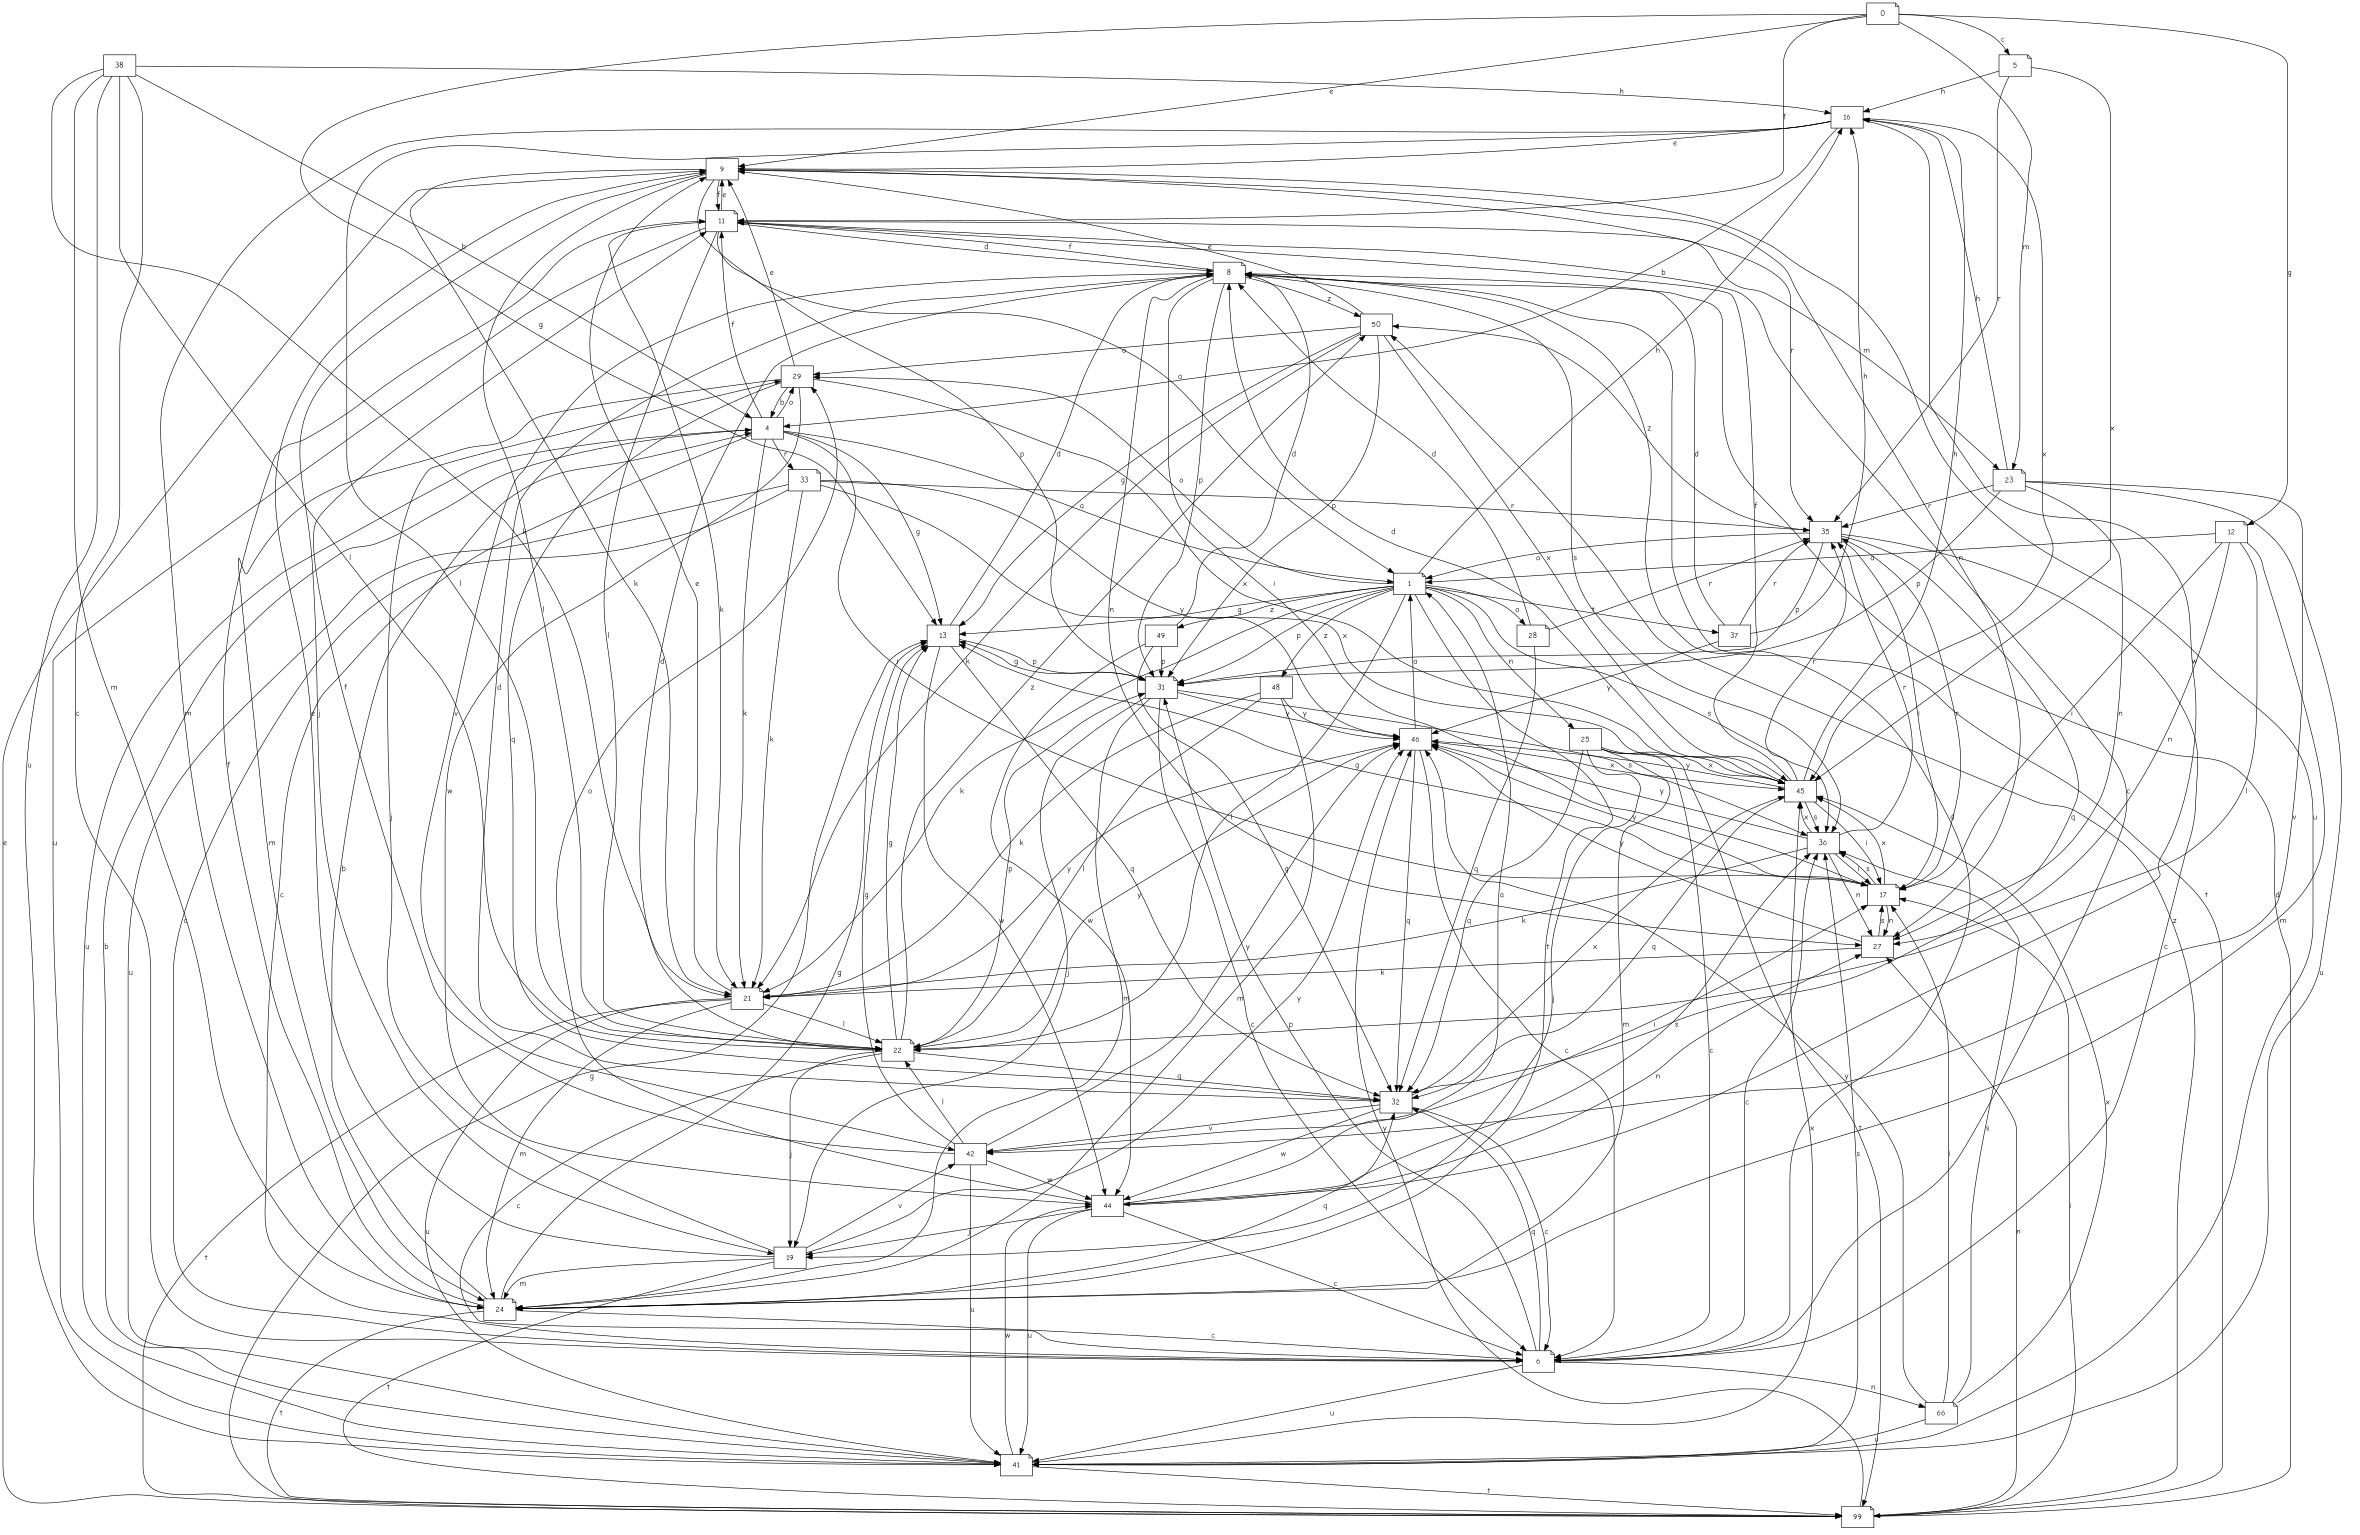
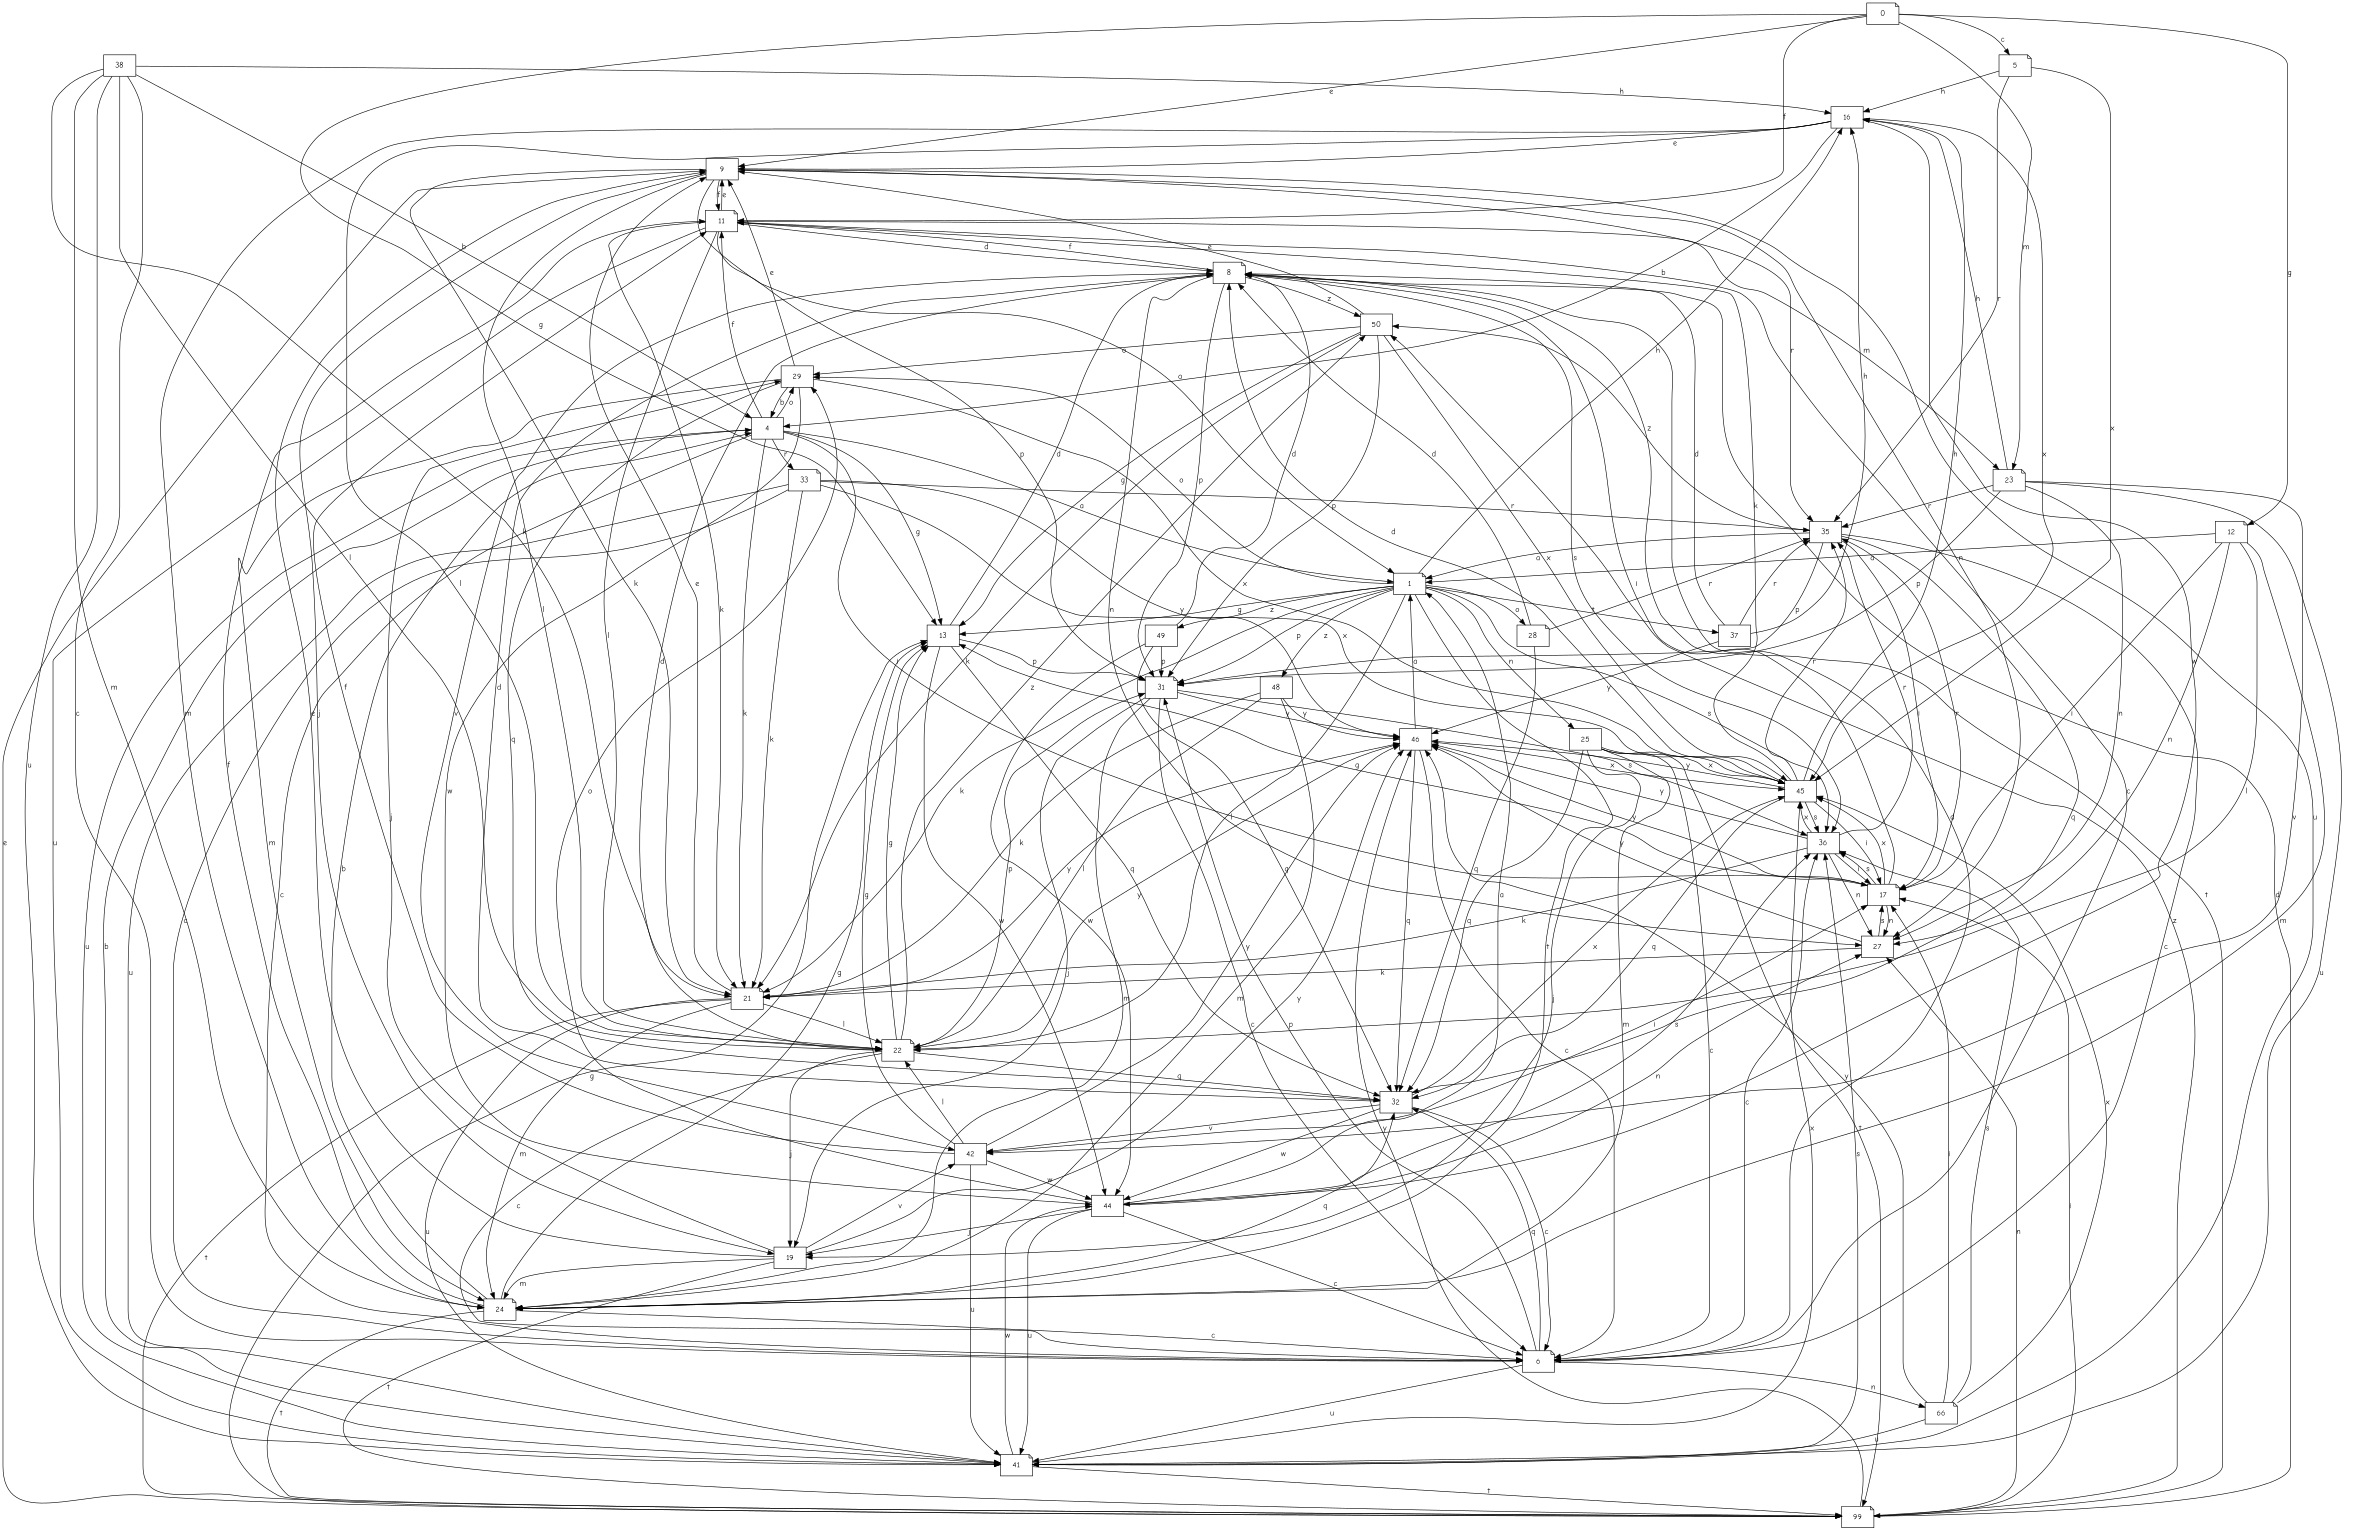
(1756, 506) -> (1756, 506)
(1029, 670) -> none
(1370, 702) -> (1614, 524)
